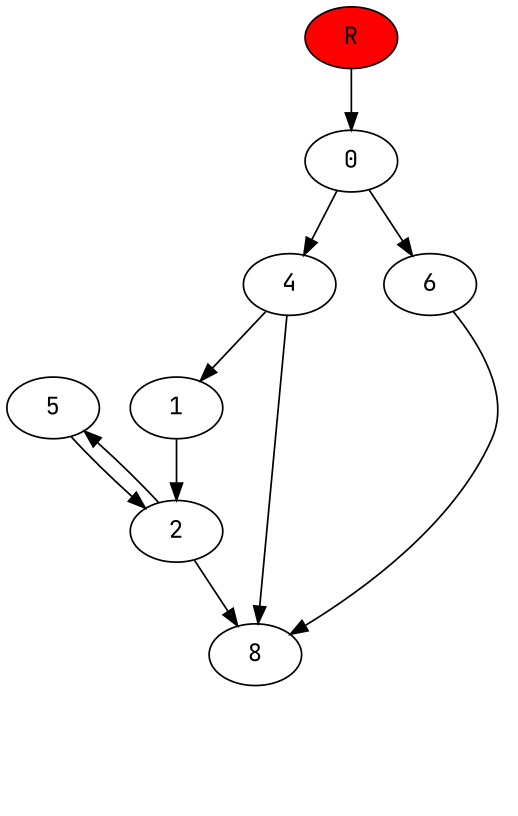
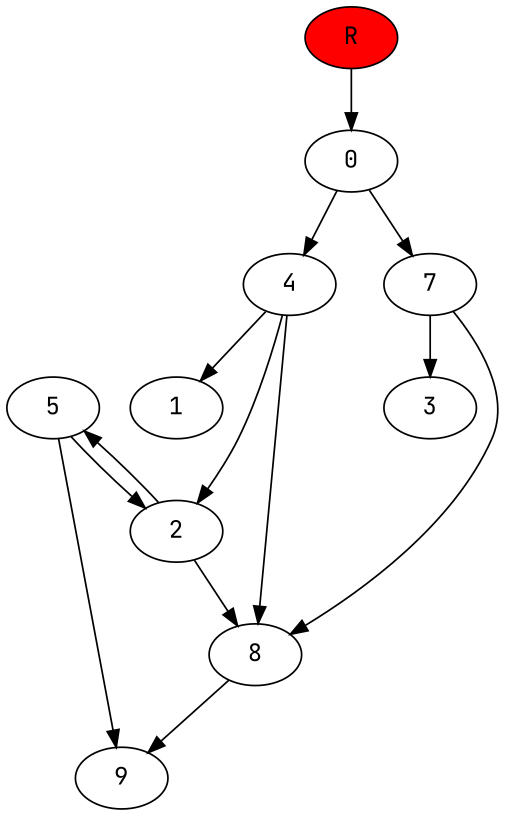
(430, 285) -> (430, 285)
none -> (430, 408)
(177, 461) -> (253, 406)
none -> (122, 778)
